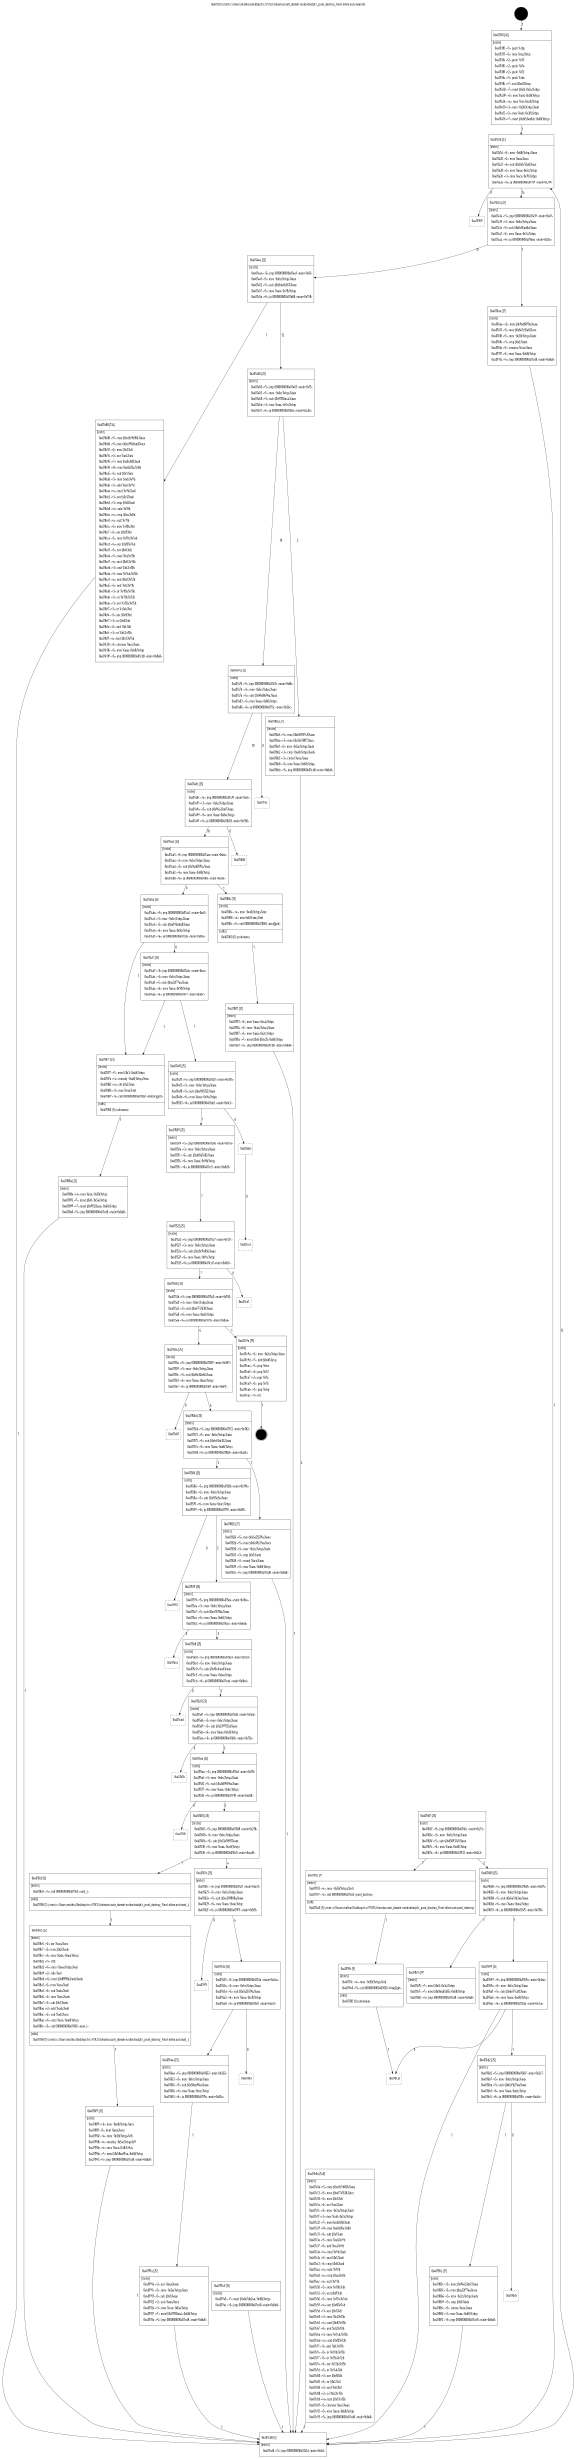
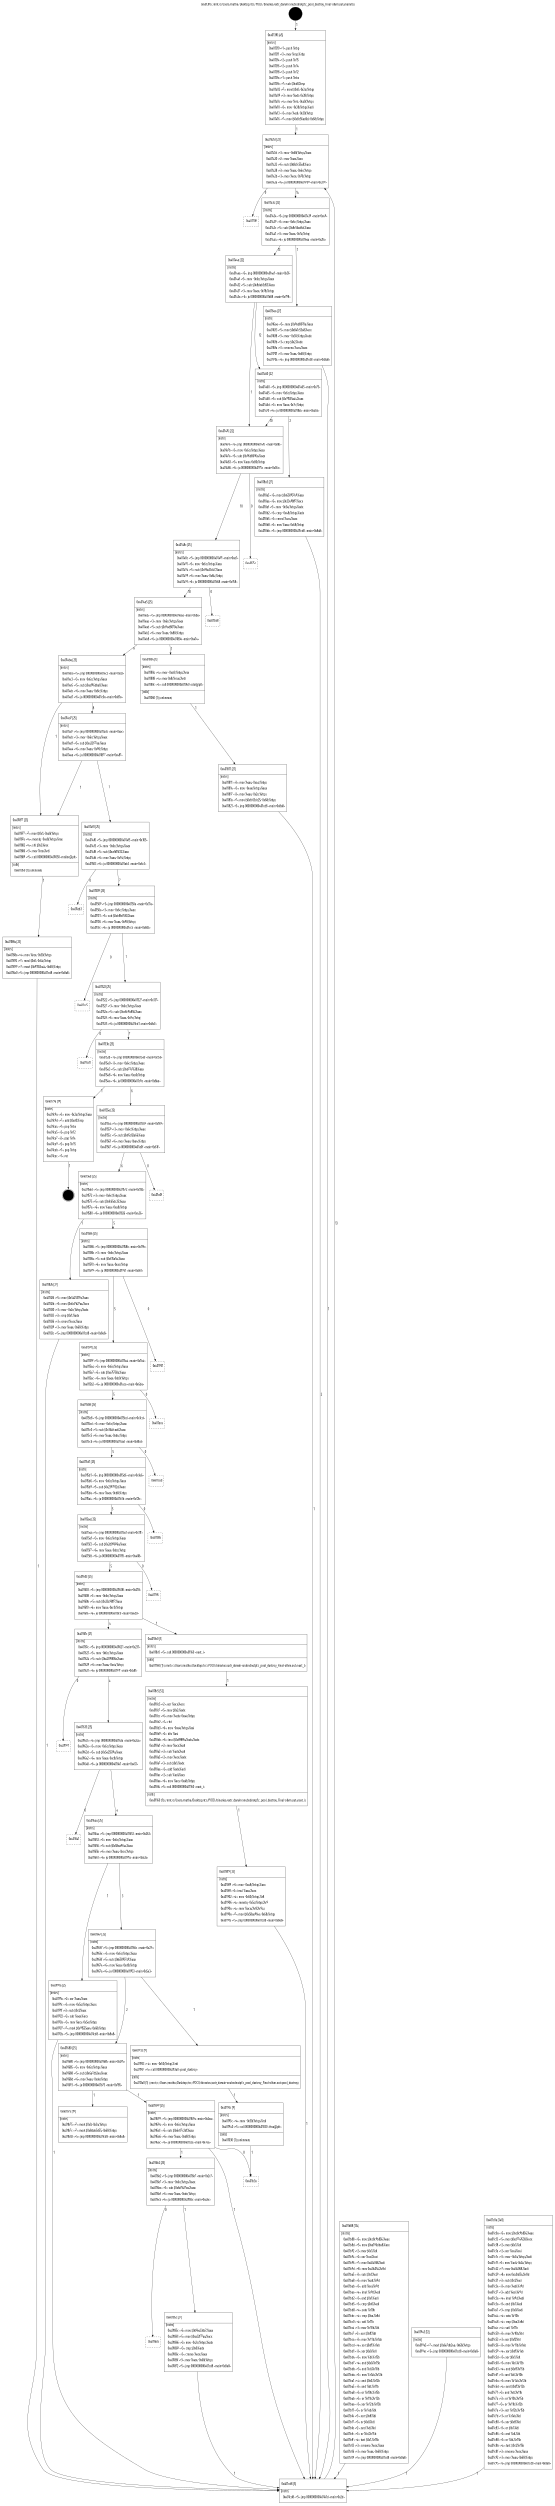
(216, 391) -> (250, 363)
(245, 1196) -> (98, 966)
none -> (120, 1896)
